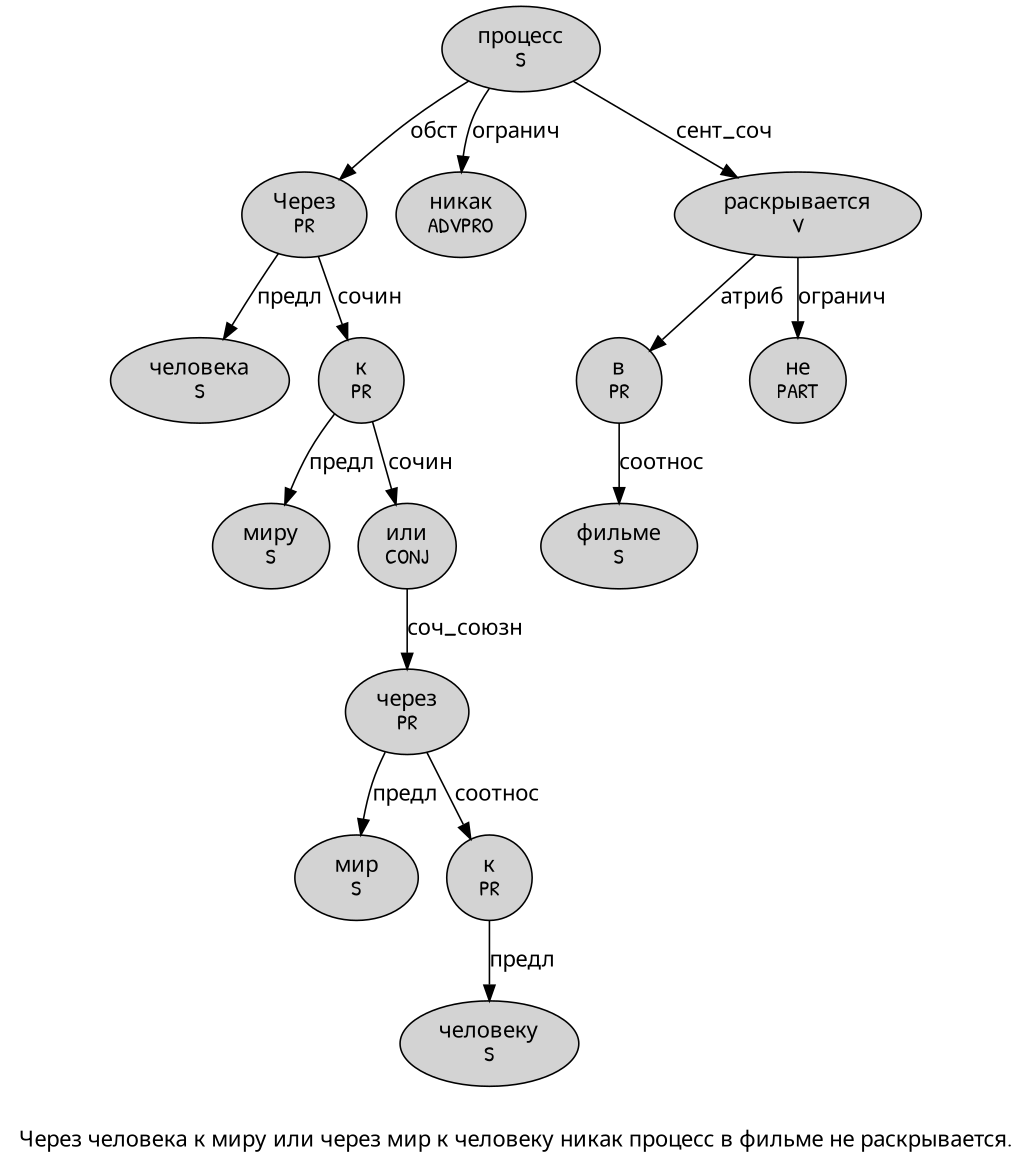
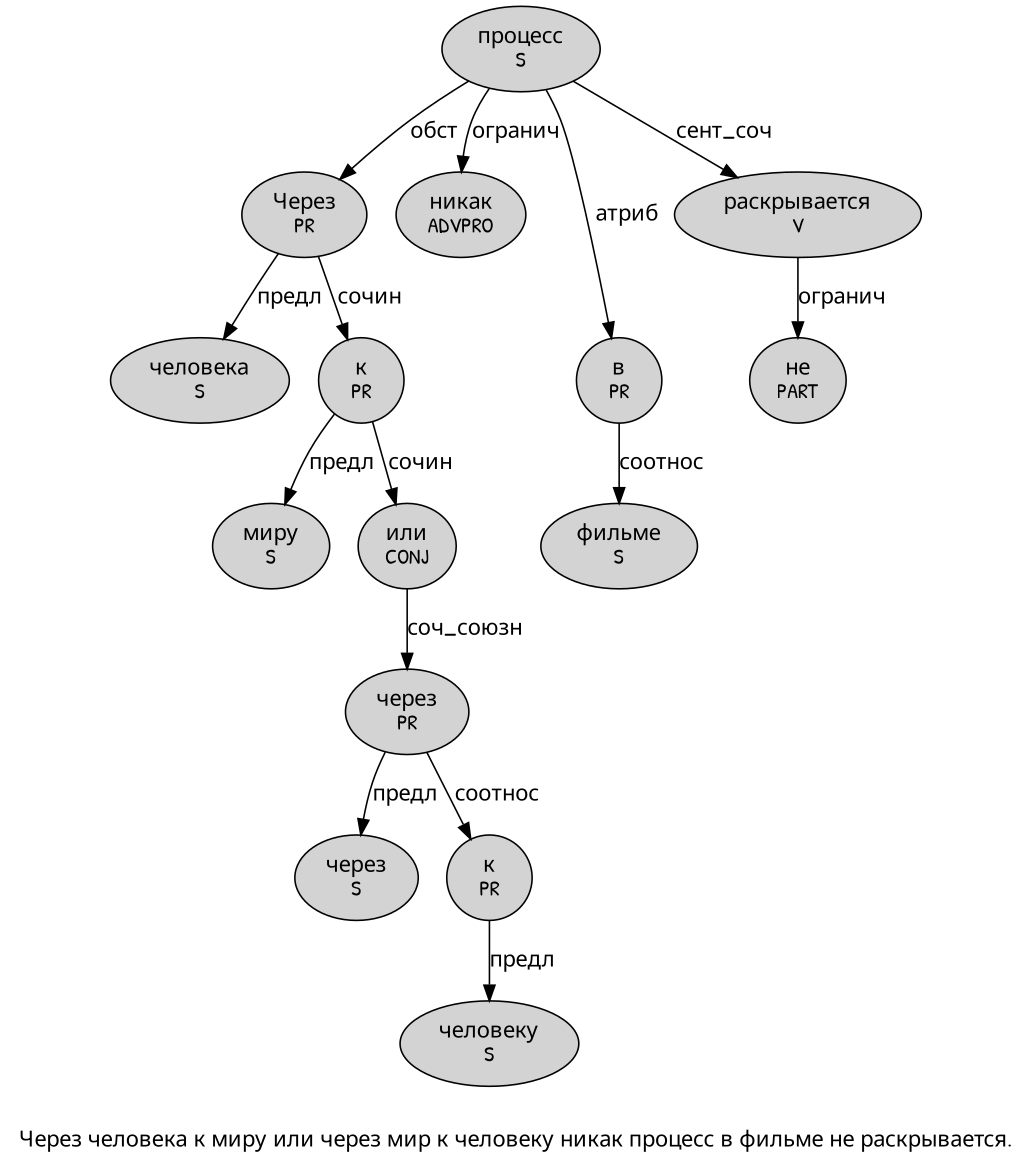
(709, 297) -> (584, 204)
(357, 878) -> (357, 878)
